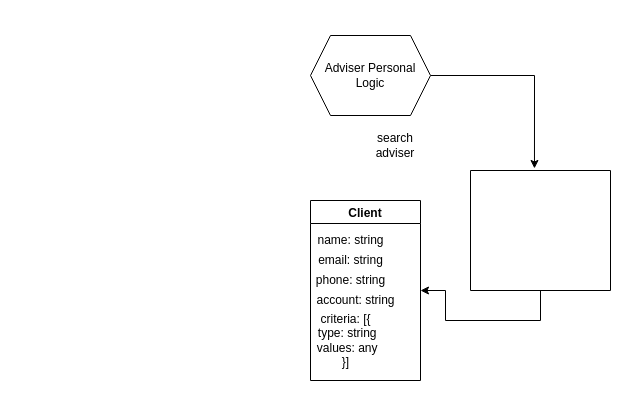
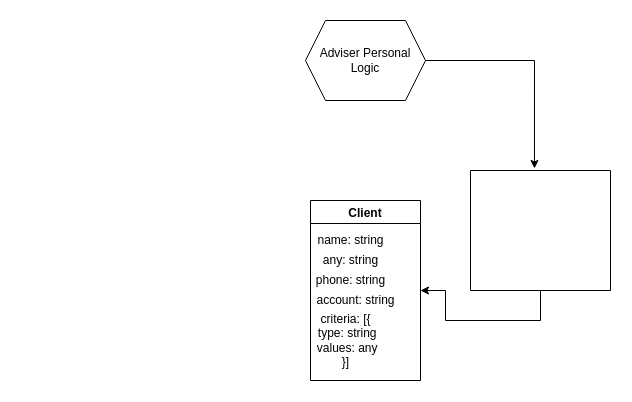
(371, 76) -> (366, 61)
(396, 146) -> none
(351, 261) -> (351, 261)
